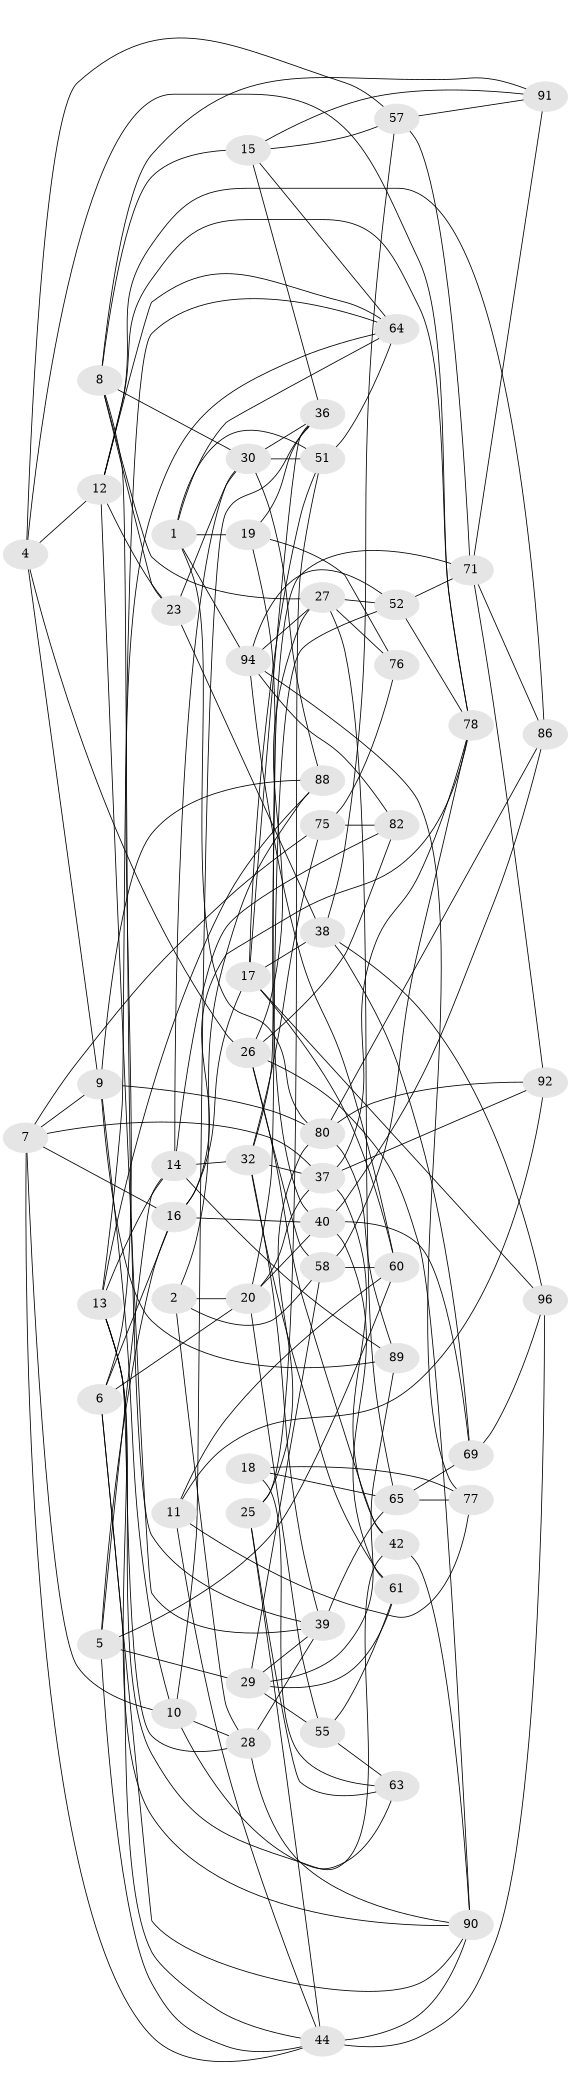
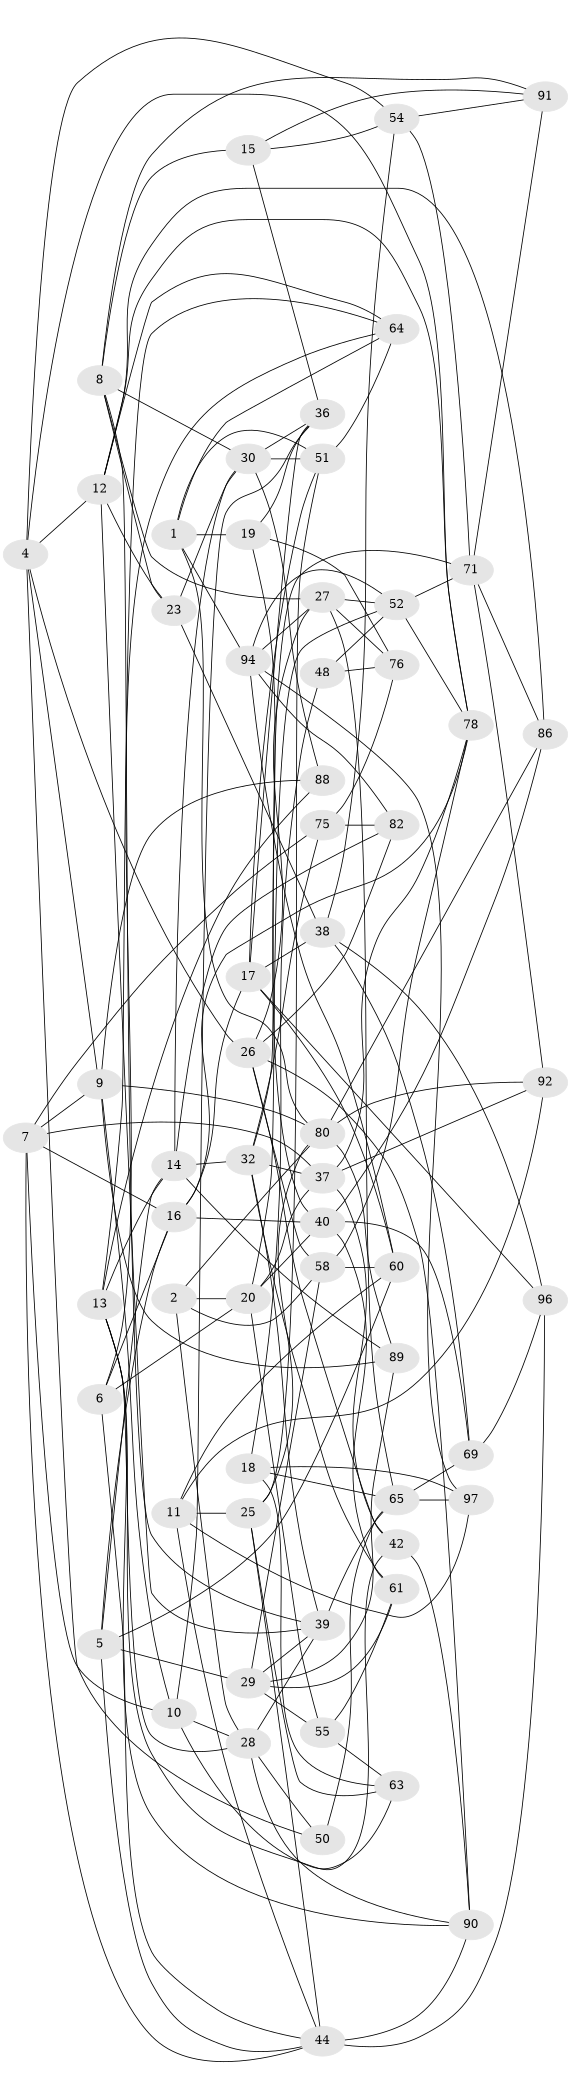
(397, 119) -> (397, 119)
(323, 240) -> none
none -> (323, 673)
(211, 1029) -> (250, 1212)
(471, 1500) -> (471, 1500)
none -> (211, 1513)
none -> (323, 1840)
(144, 1841) -> none
